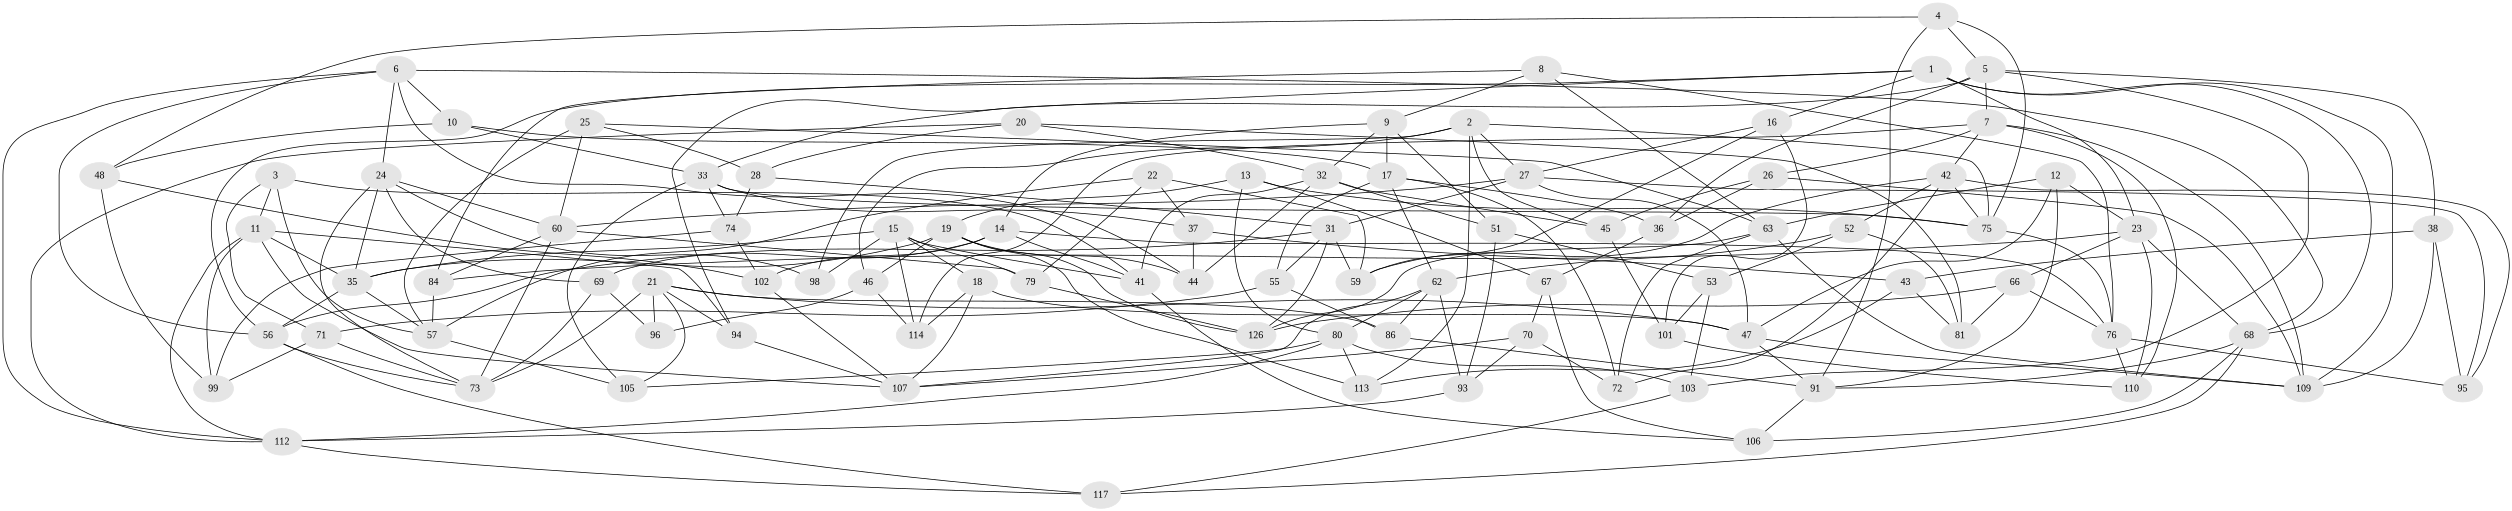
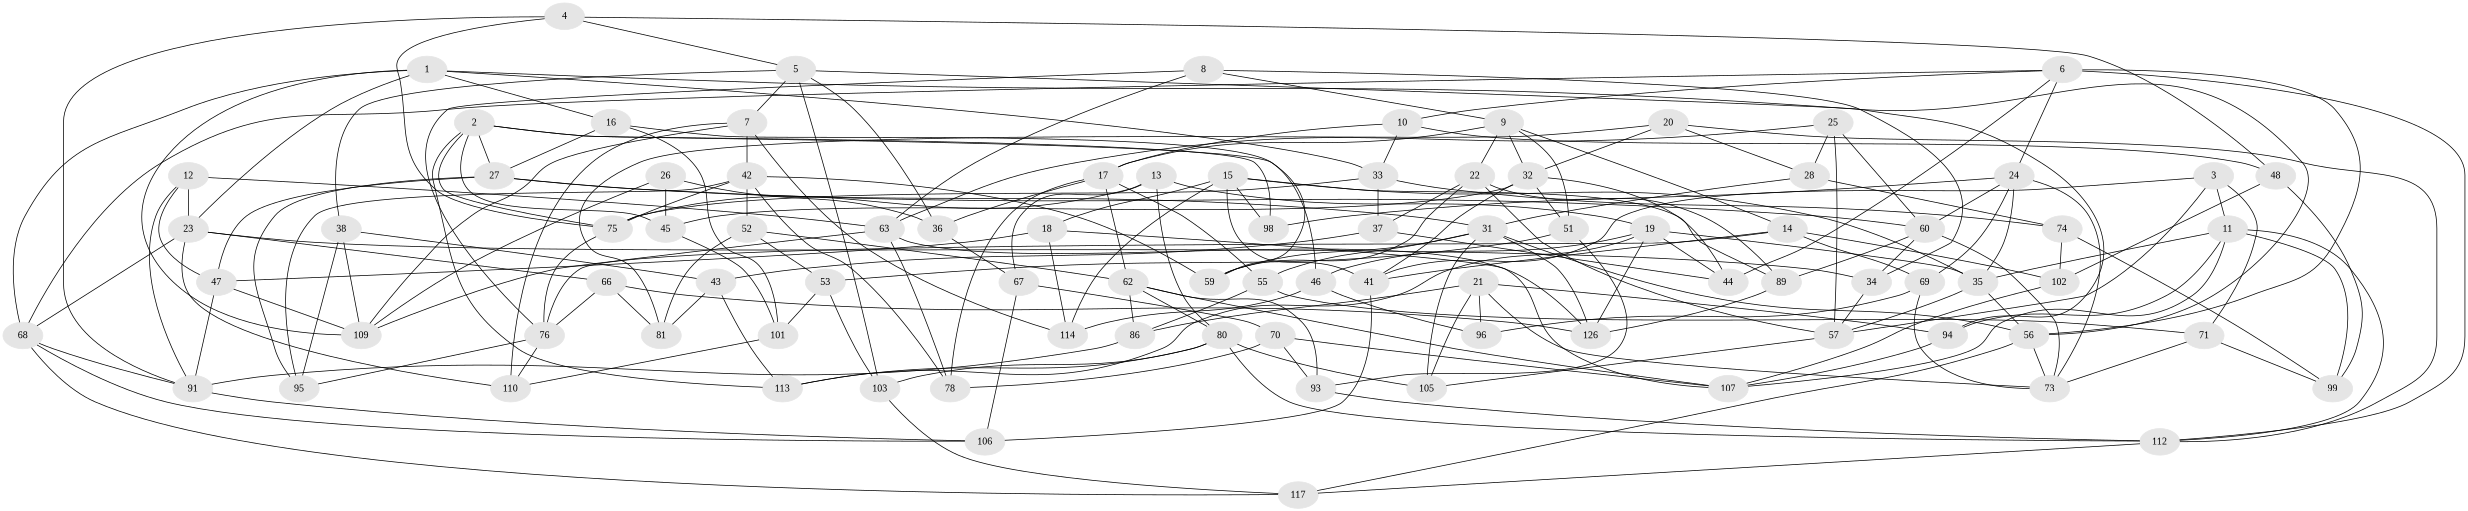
none -> (1489, 149)
(1880, 155) -> none
(434, 282) -> (1872, 282)
(1031, 282) -> (1781, 282)
(568, 292) -> (1439, 303)
(1280, 301) -> none
(1617, 389) -> (950, 389)
